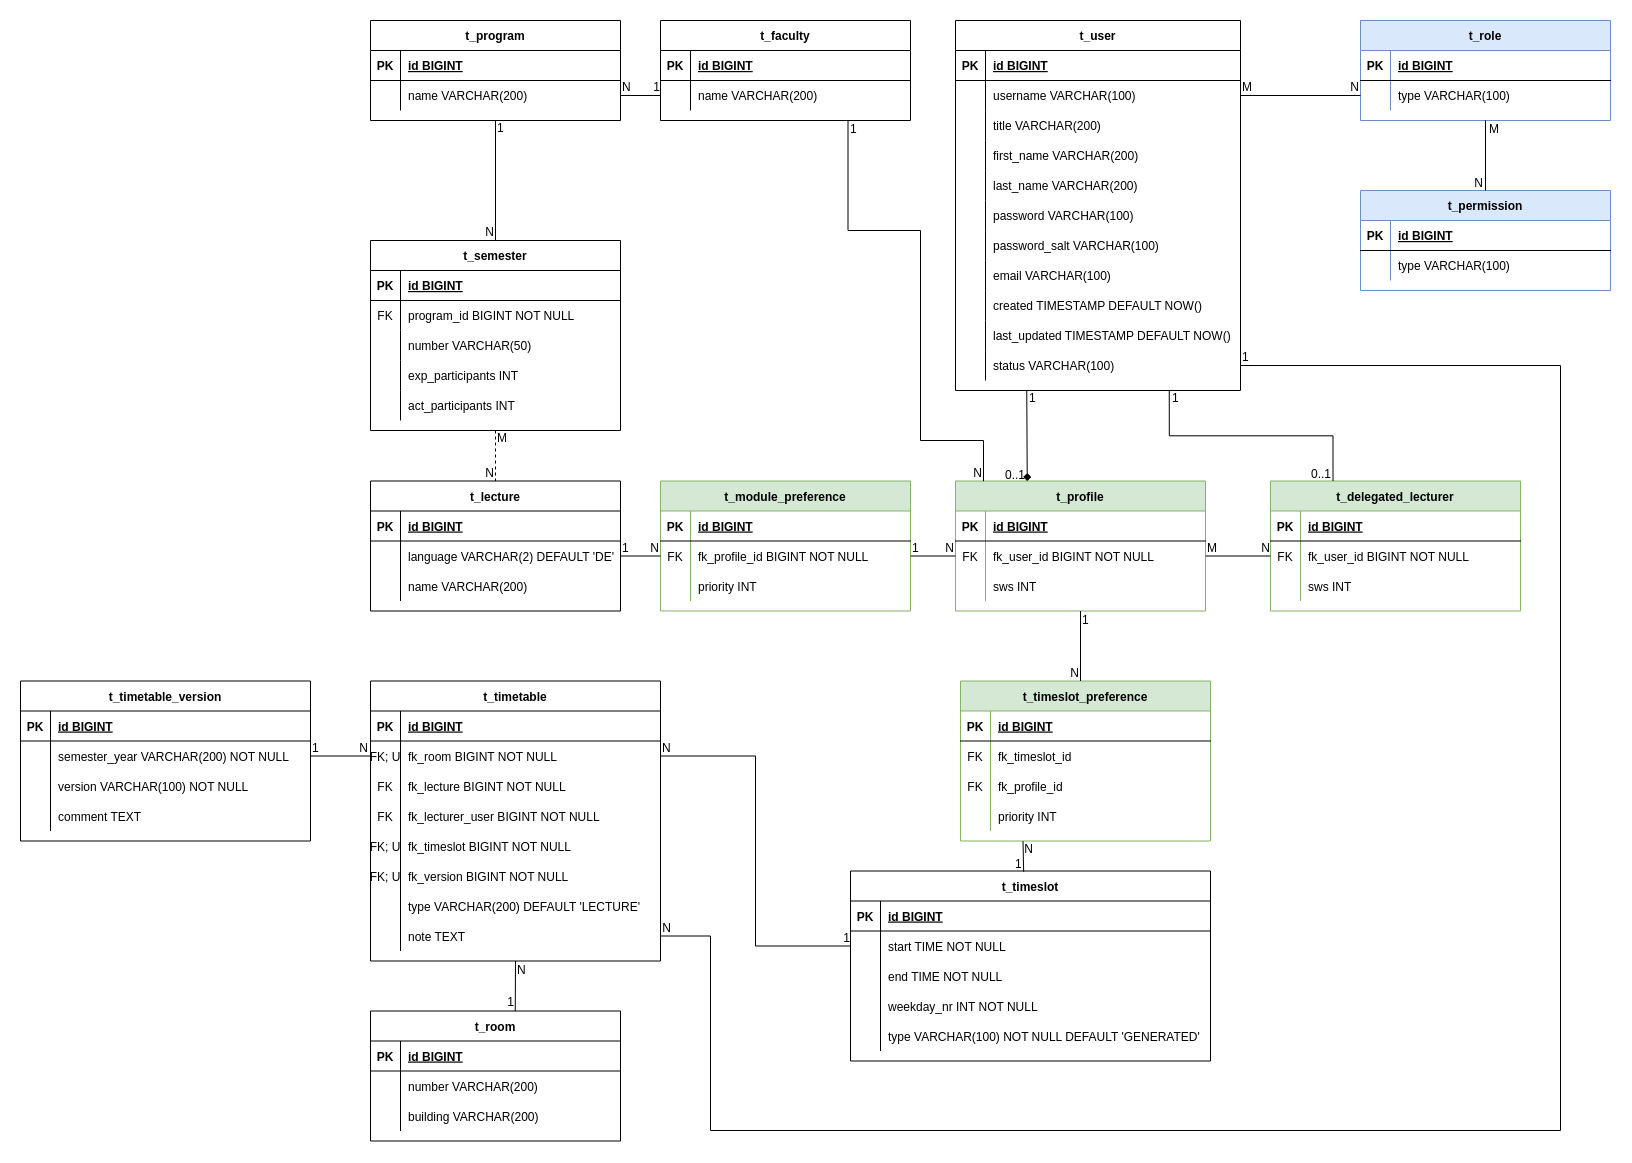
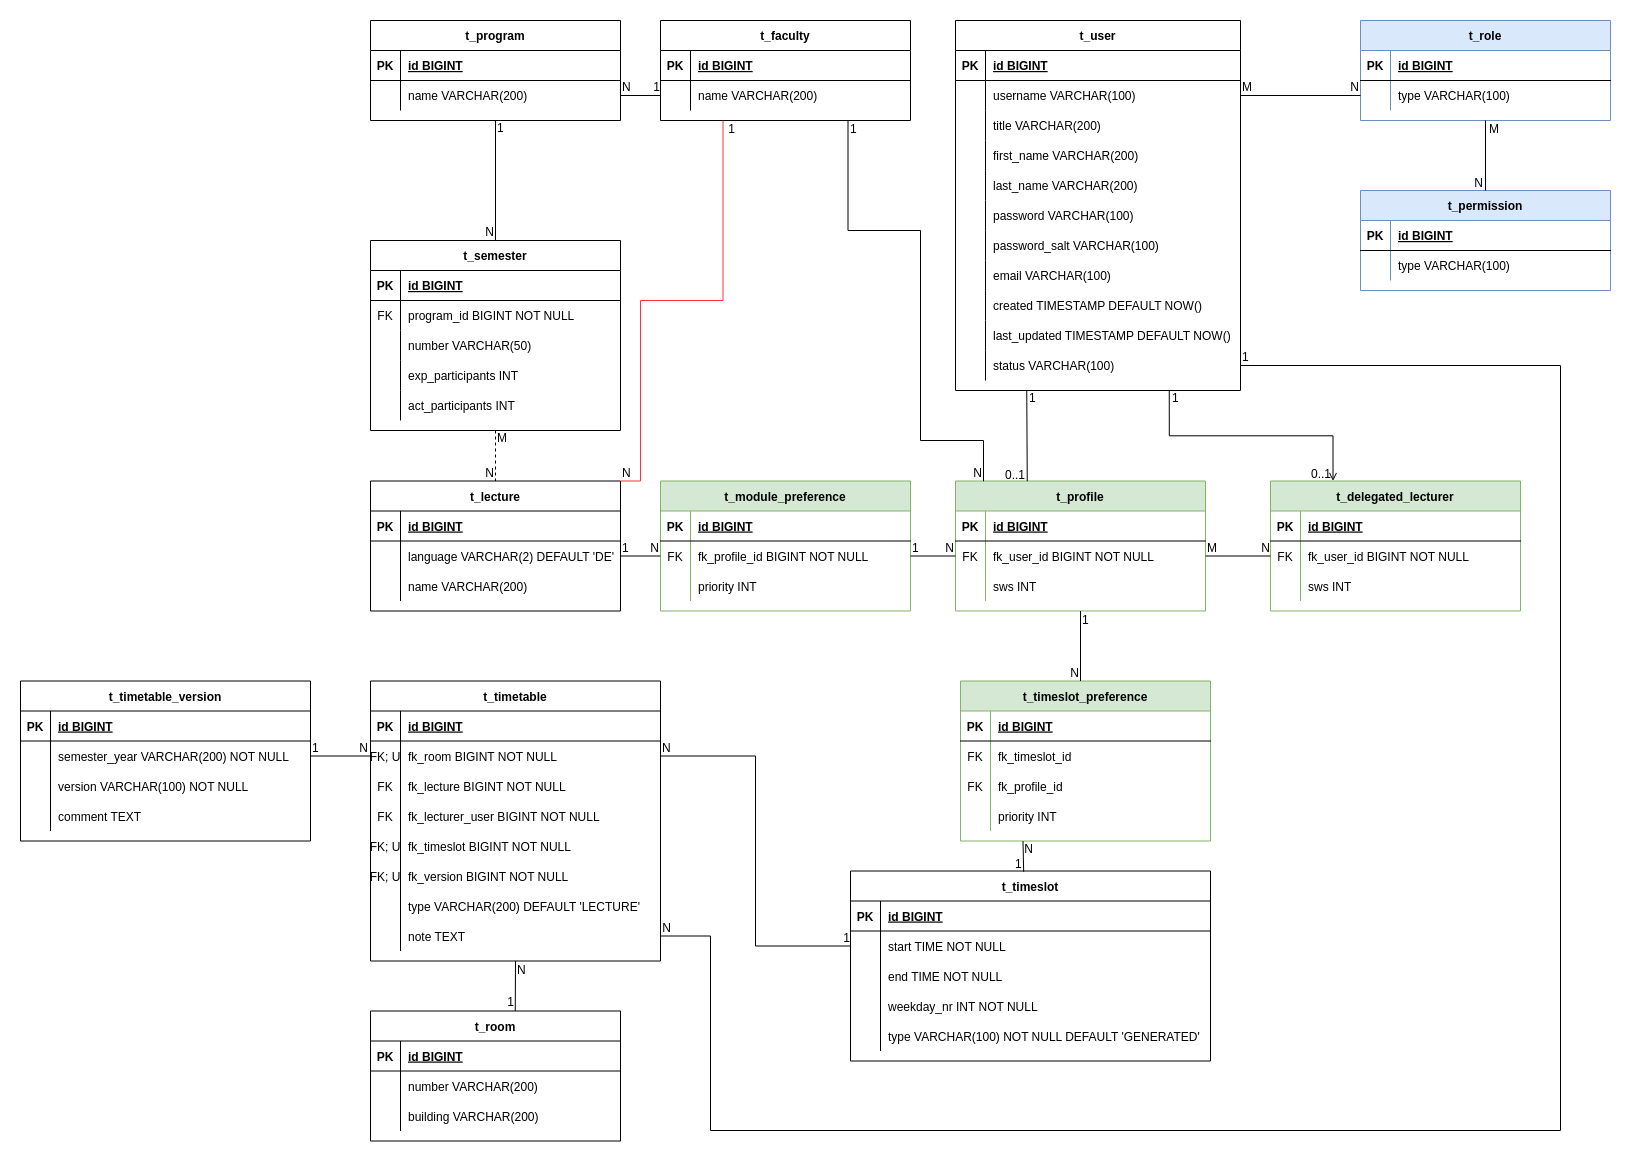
none -> (671, 301)
(1027, 473) -> (1027, 476)
(1333, 476) -> (1333, 475)
